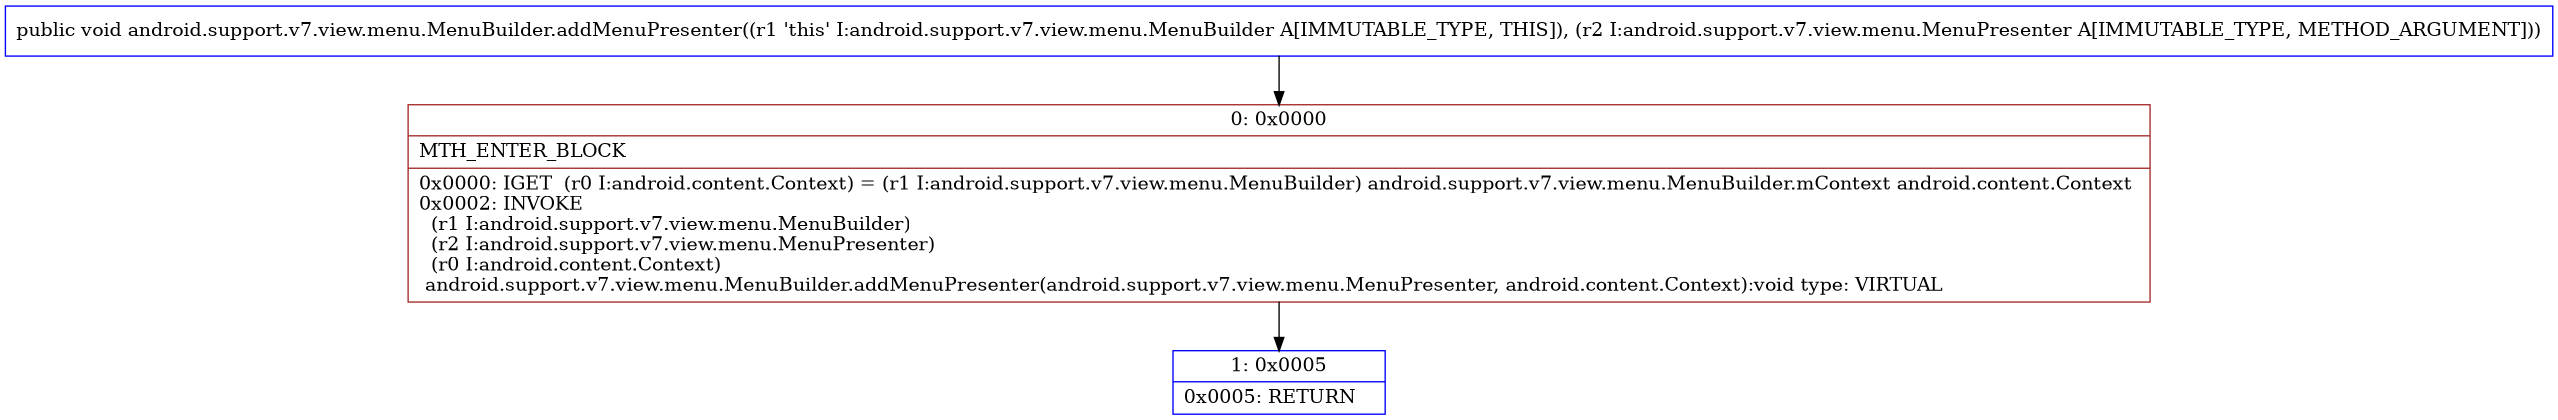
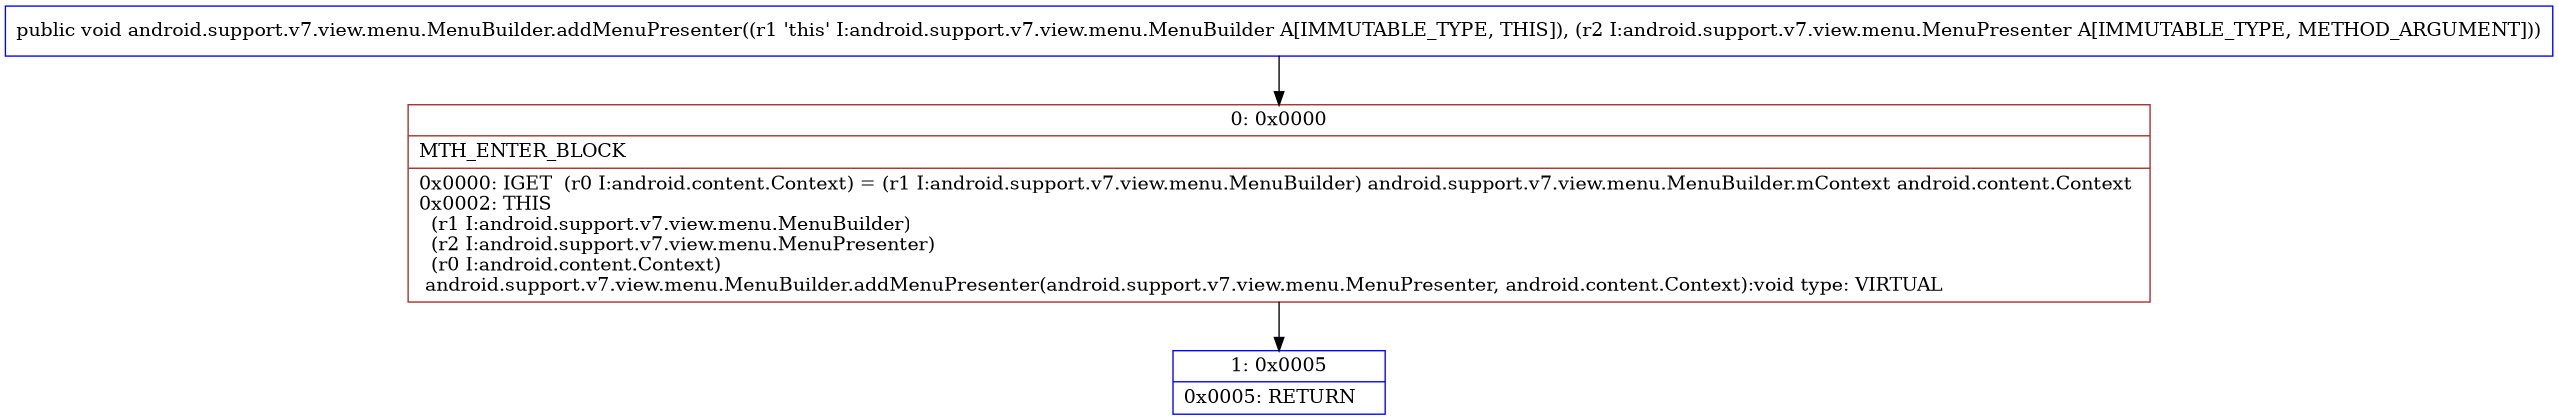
(507, 204) -> (492, 204)
